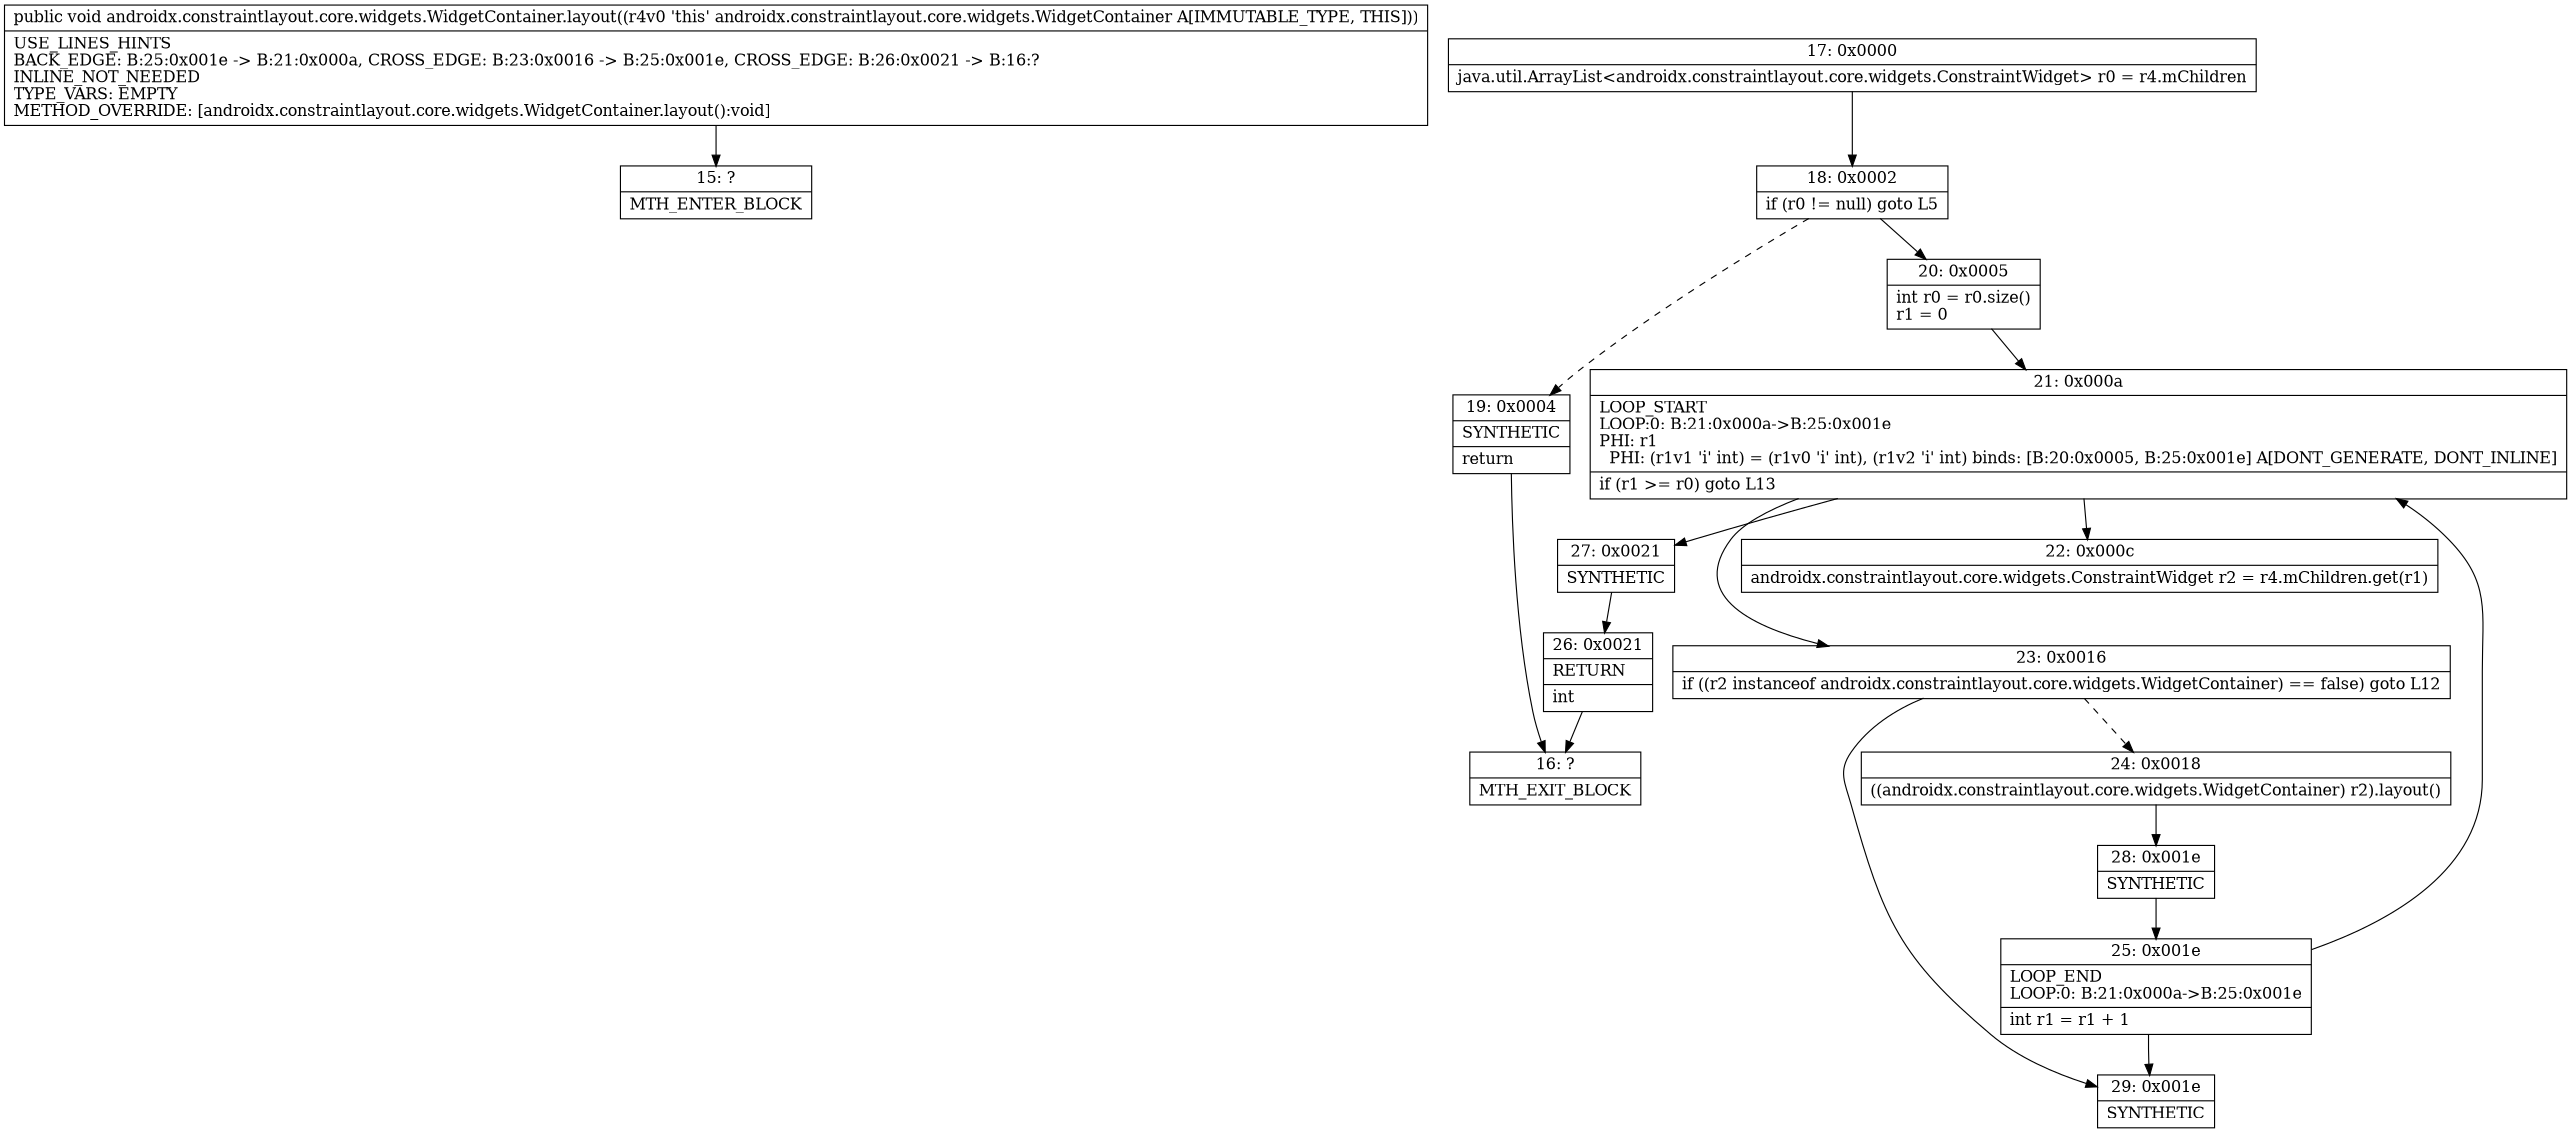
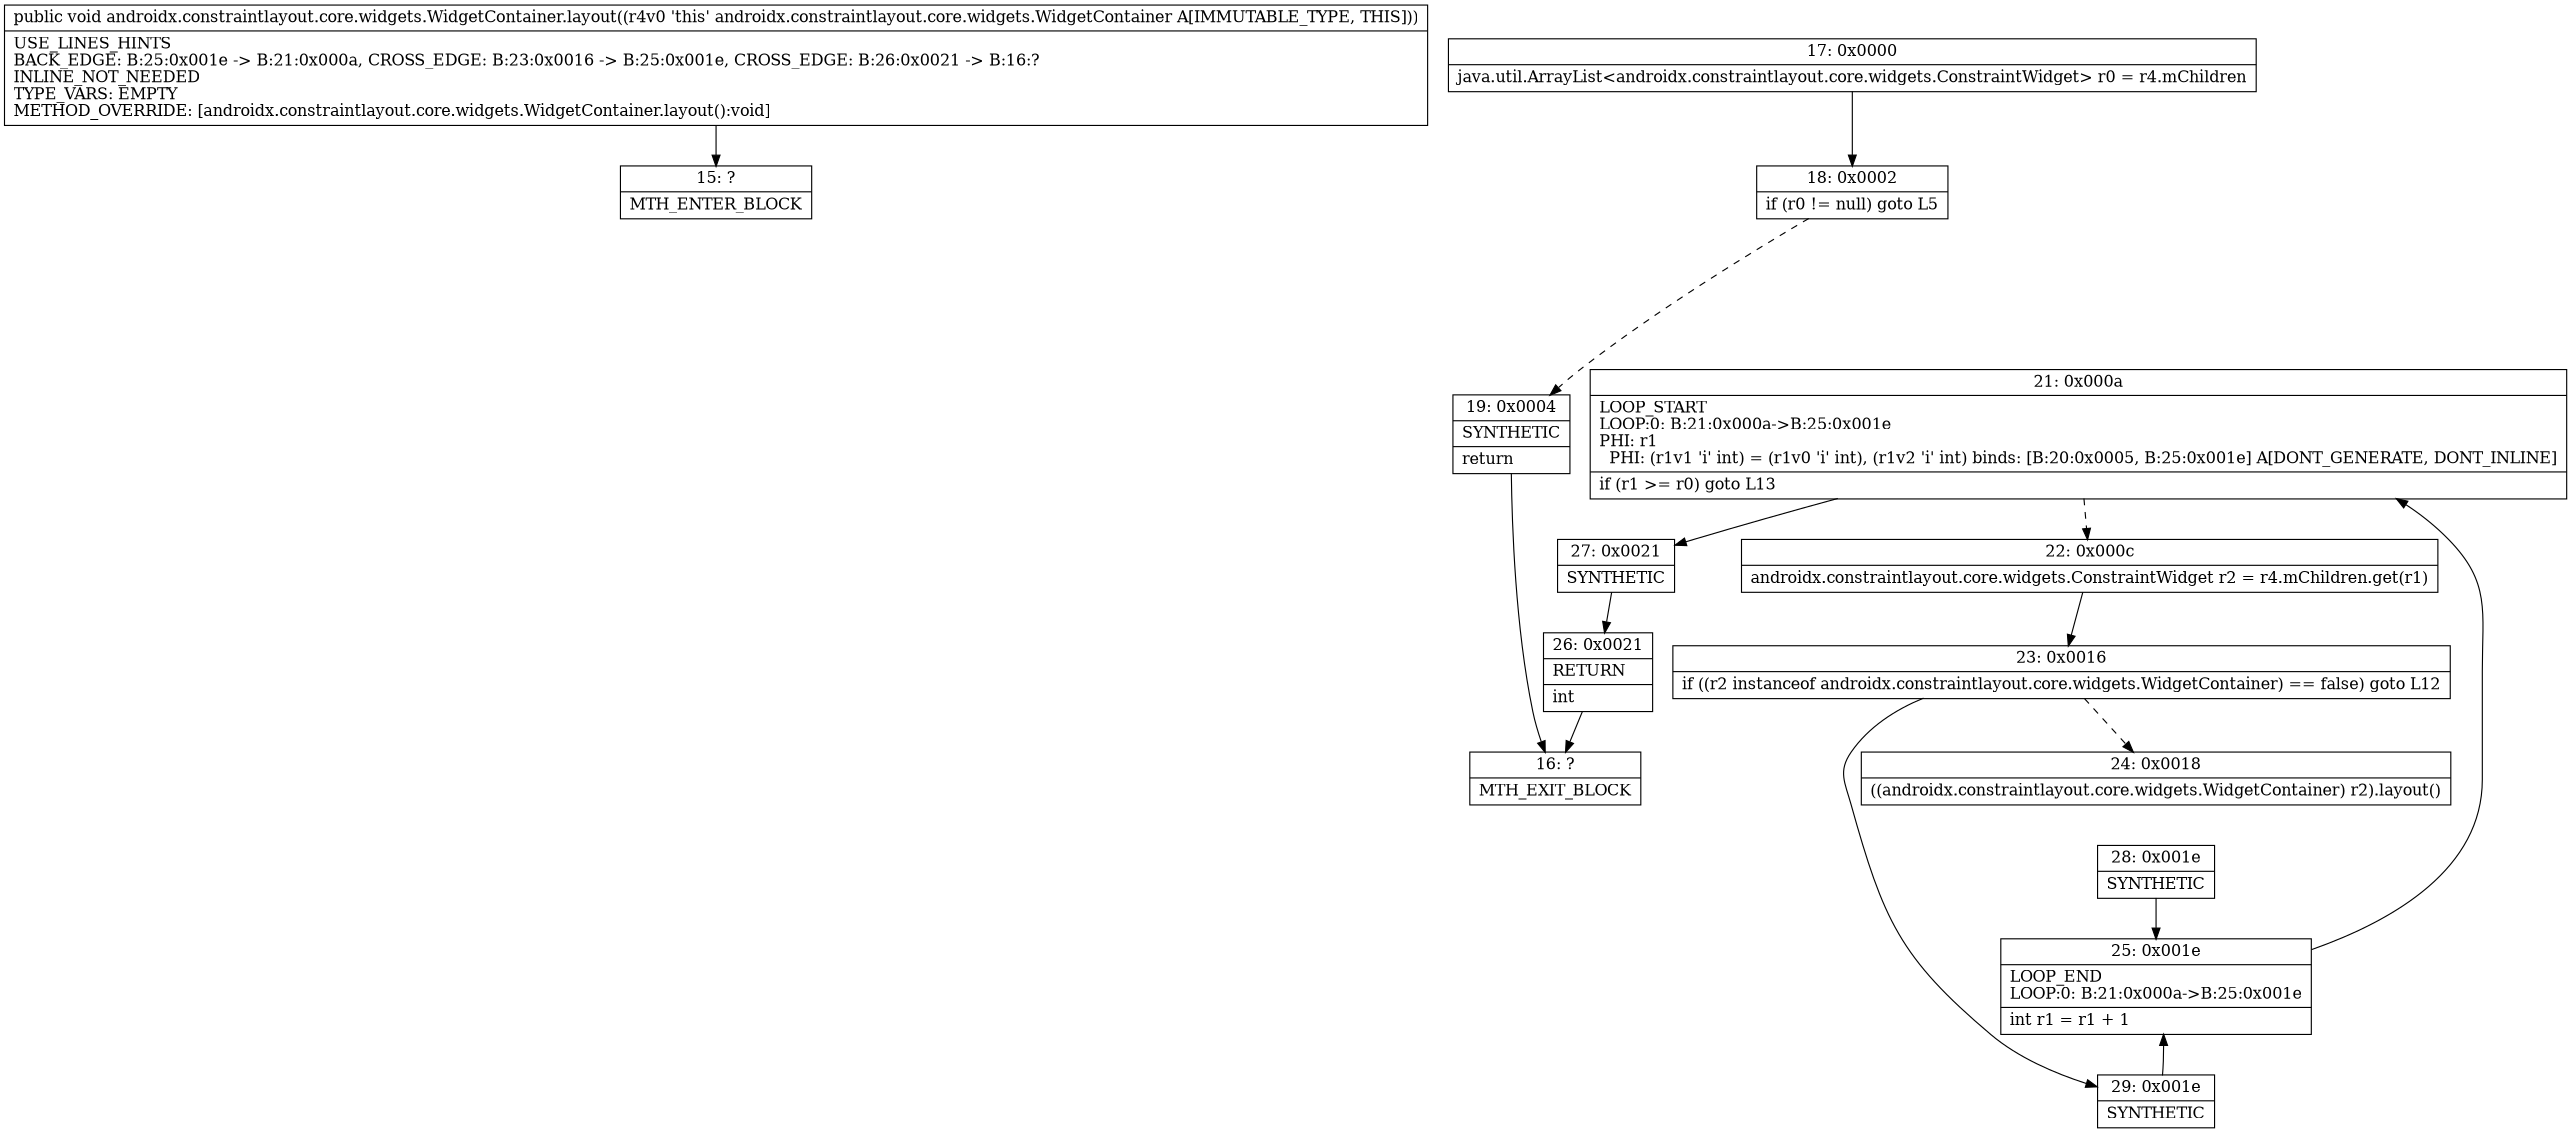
(1964, 294) -> none
(2085, 514) -> (2085, 514)
(1718, 580) -> (2077, 614)
(2156, 820) -> none
(2149, 1049) -> (2163, 1061)
